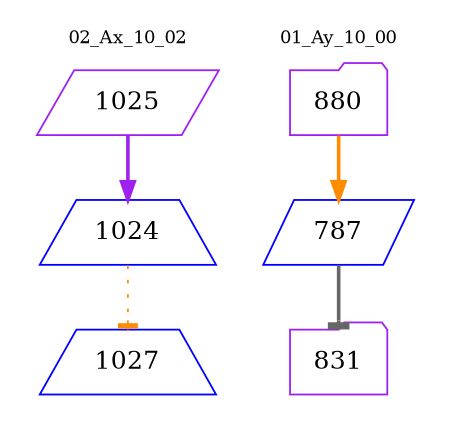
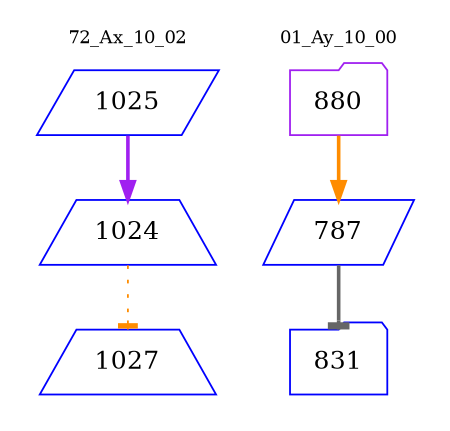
(128, 39) -> (128, 39)
(128, 103) -> (128, 103)
(339, 362) -> (339, 362)
